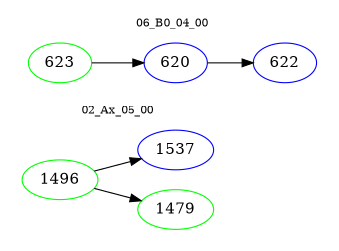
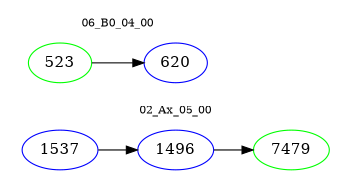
(60, 63) -> (60, 63)
(285, 63) -> none
(112, 166) -> (112, 150)
(60, 180) -> (176, 150)
(176, 210) -> (291, 150)
